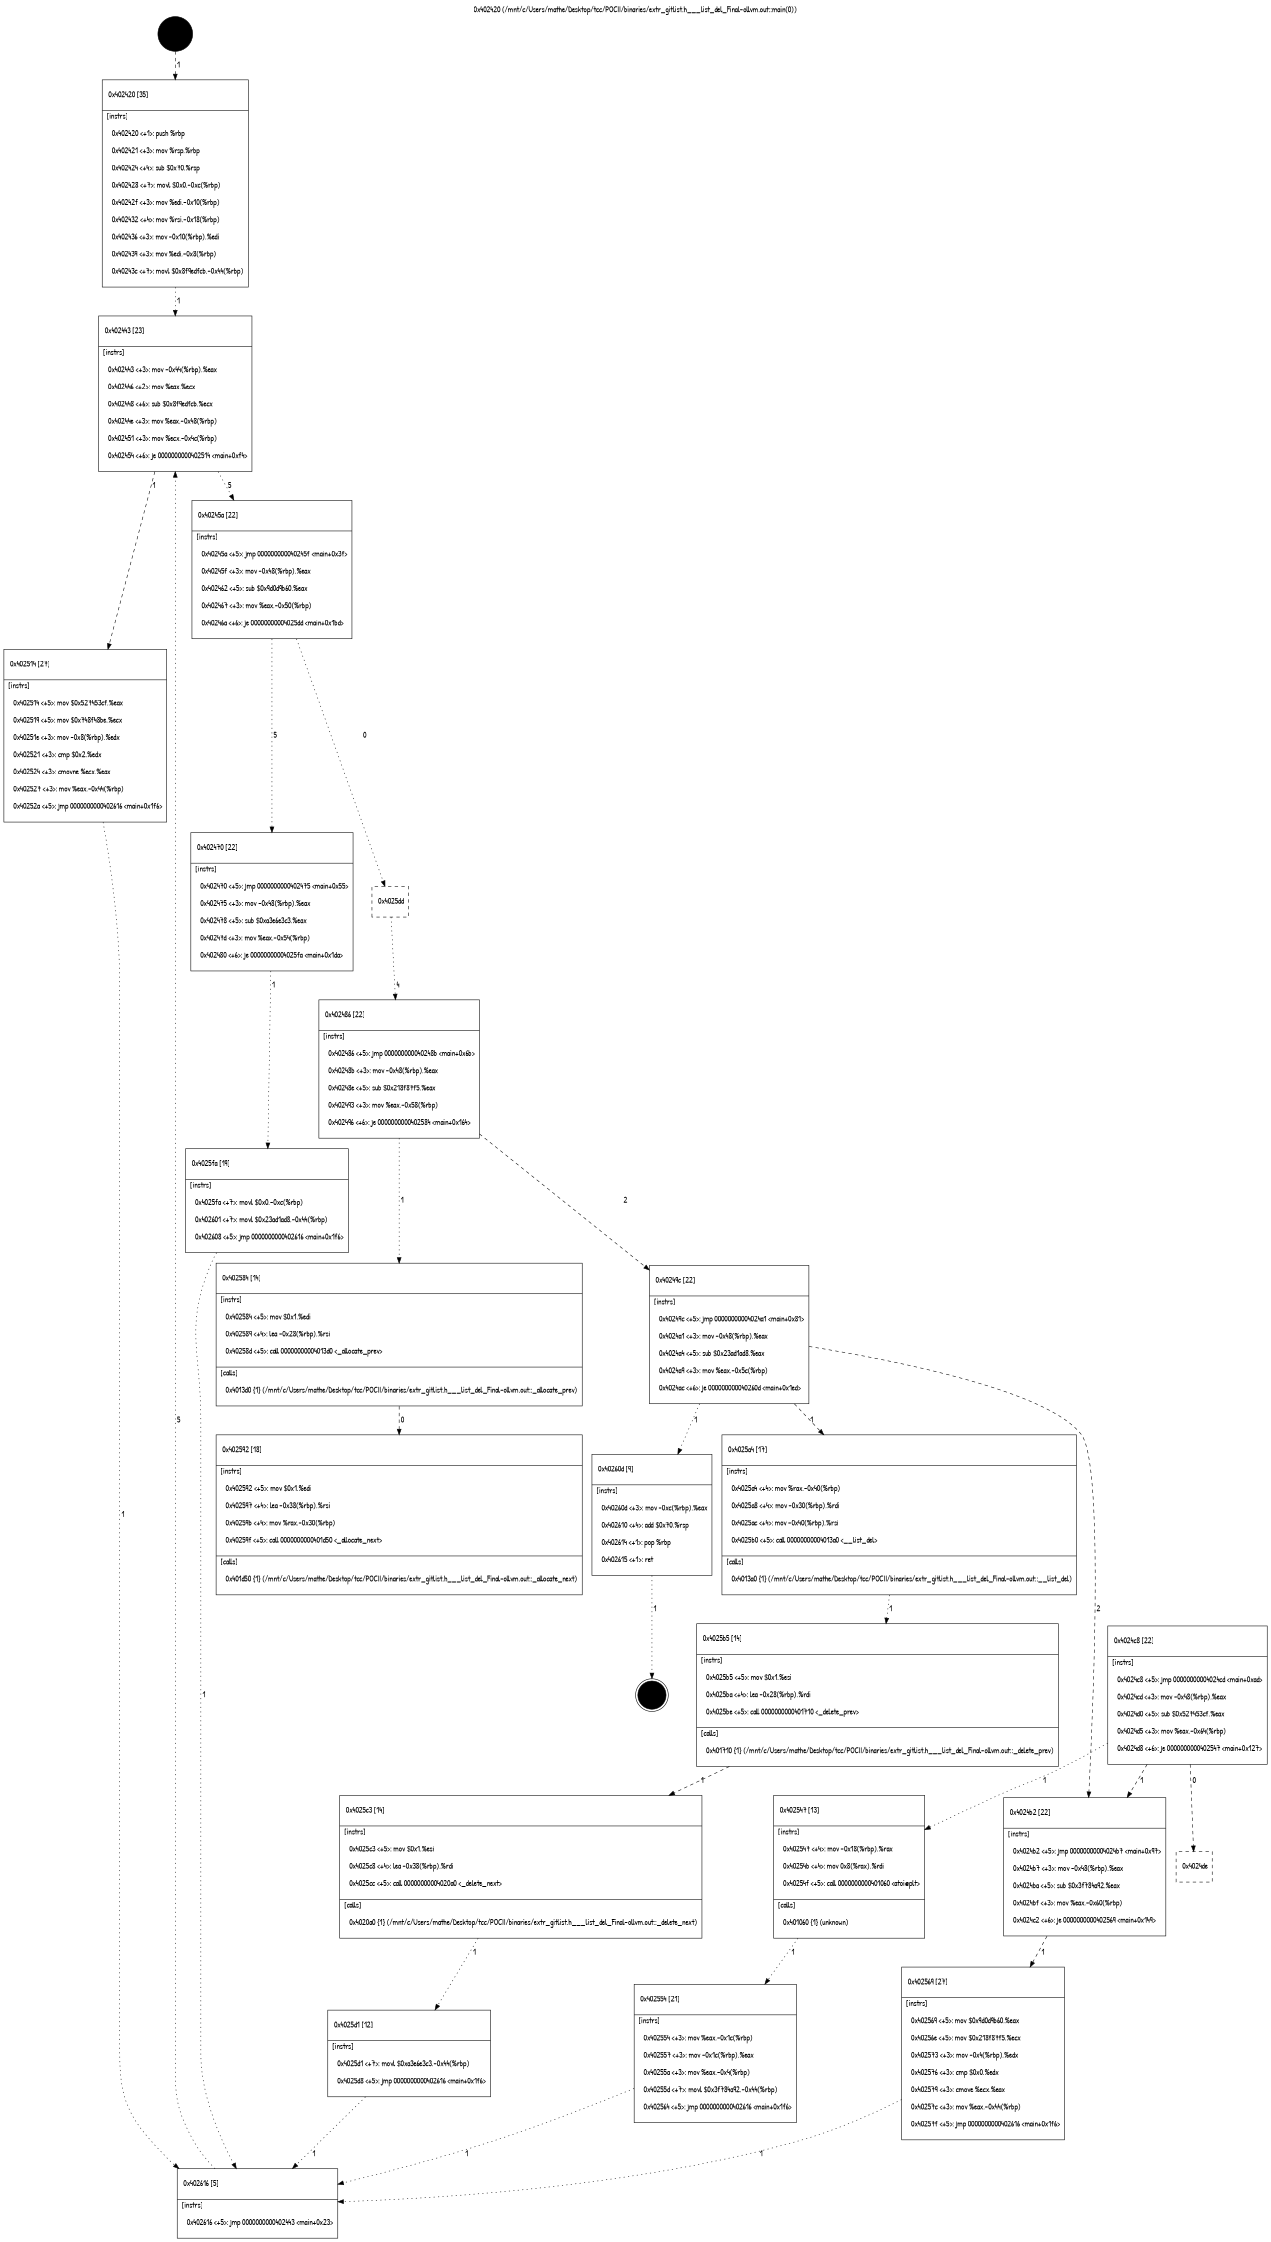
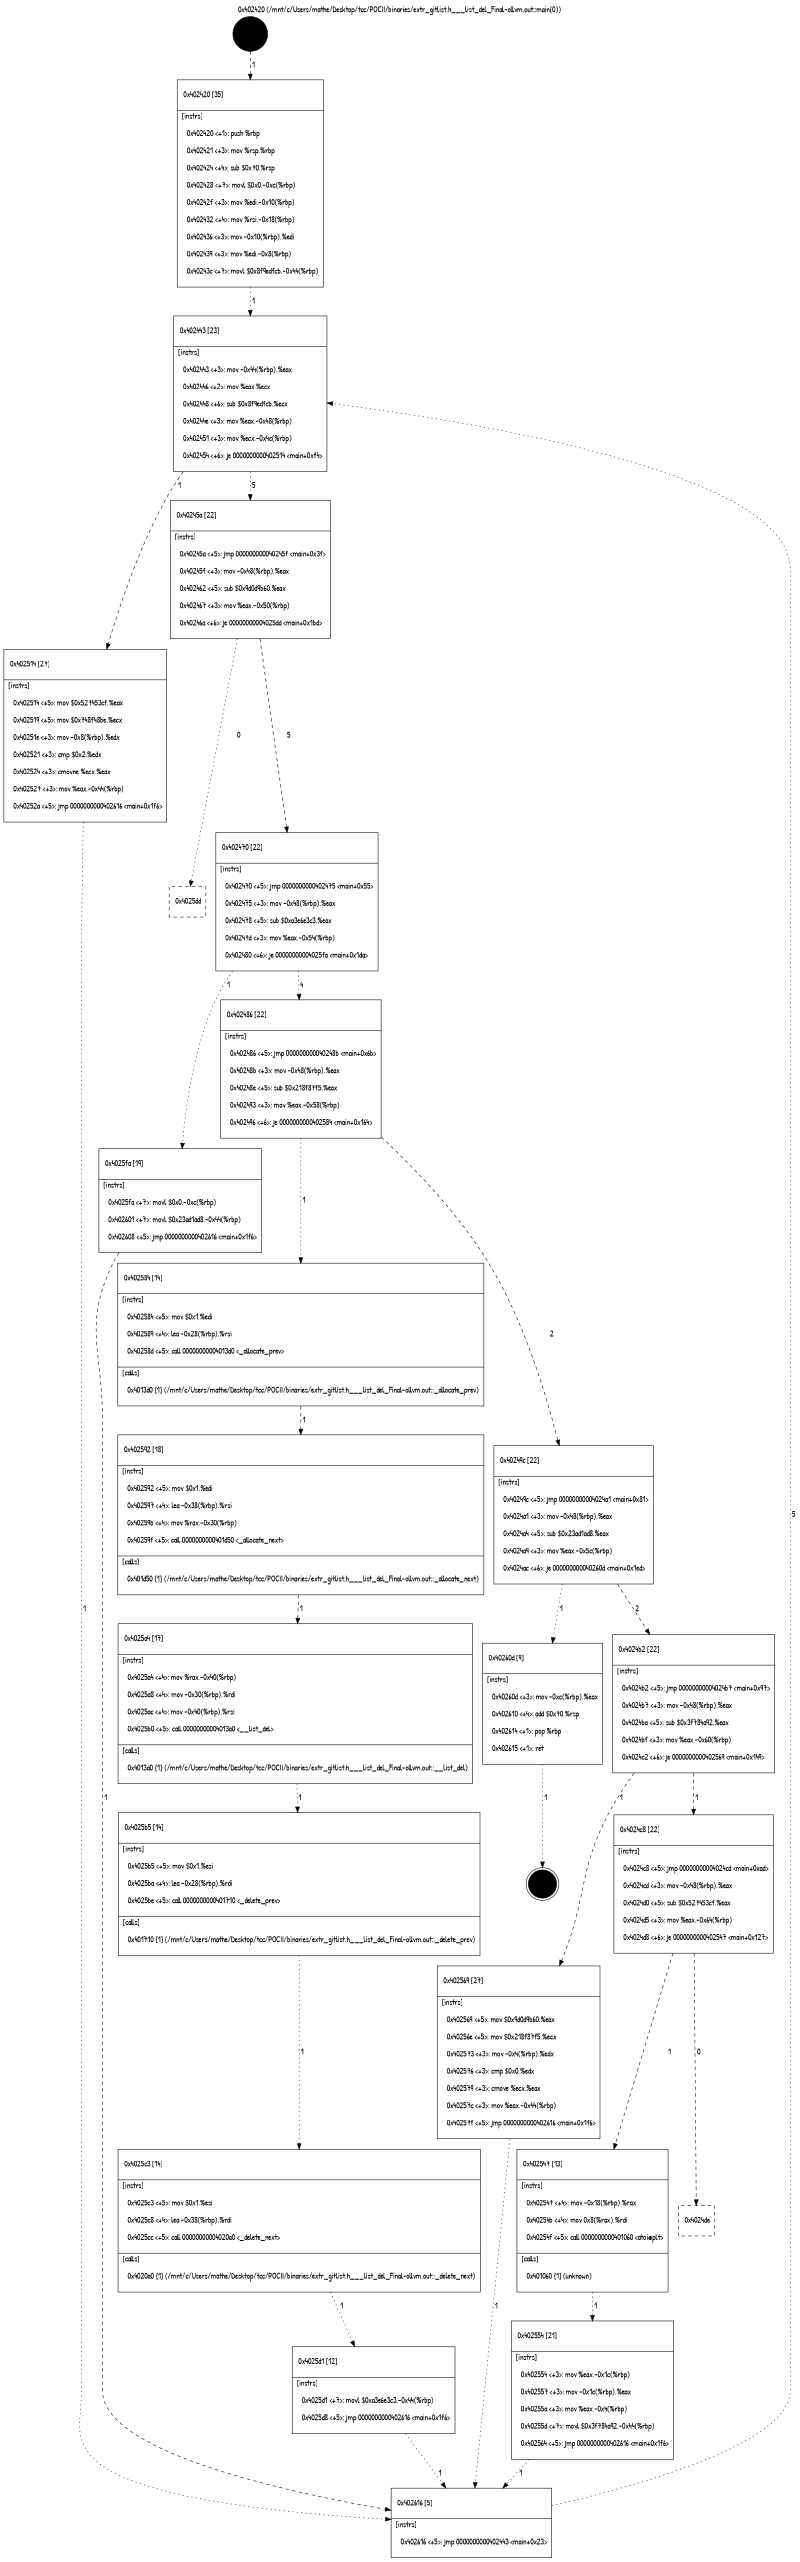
(272, 733) -> (273, 733)
(393, 956) -> (299, 983)
(807, 1417) -> (298, 1607)
(402, 1420) -> (303, 1420)
(201, 1709) -> (102, 1979)
(1139, 1778) -> (694, 1791)
(702, 1780) -> (299, 2050)
(1019, 1786) -> (644, 2048)
